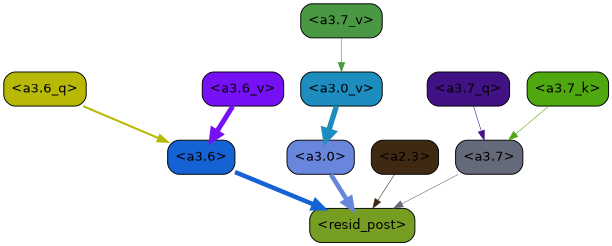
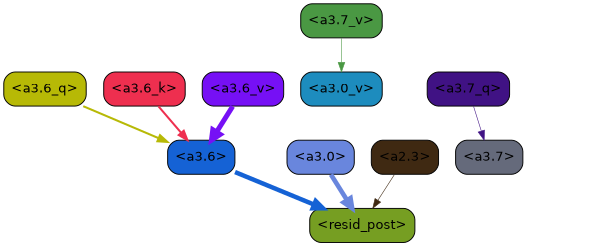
none -> (144, 89)
(568, 89) -> none
(332, 119) -> none
(430, 189) -> none
